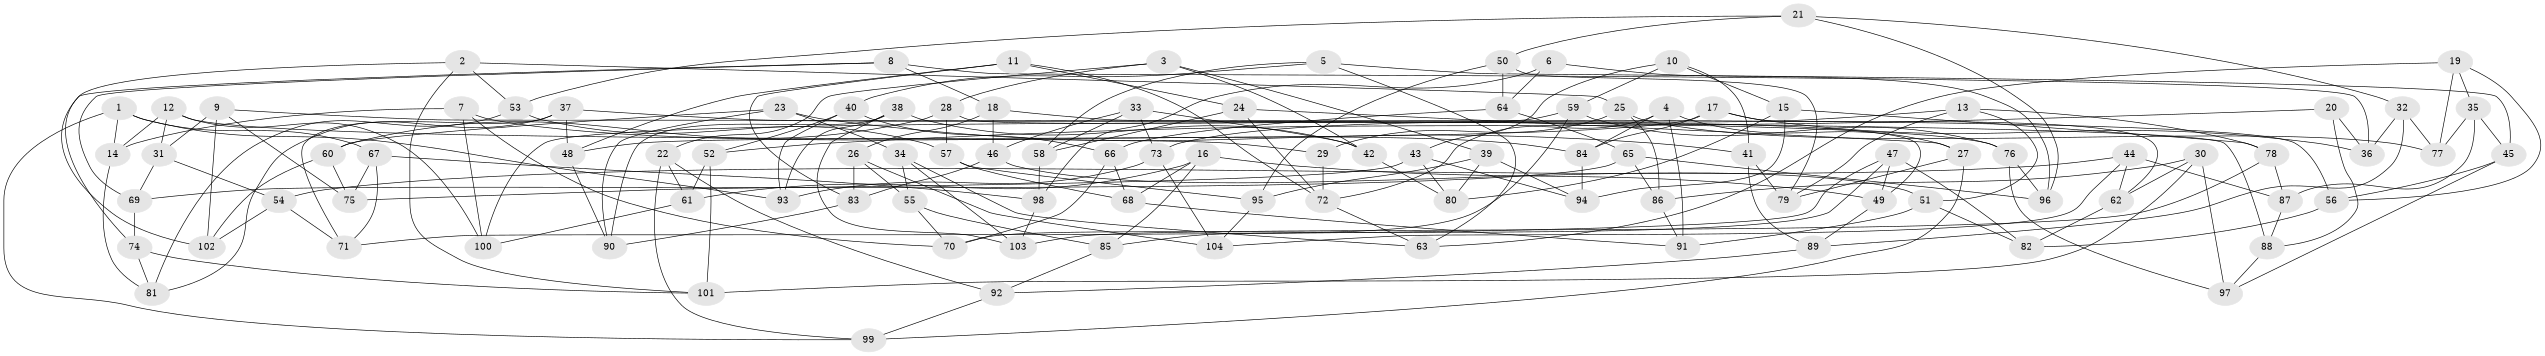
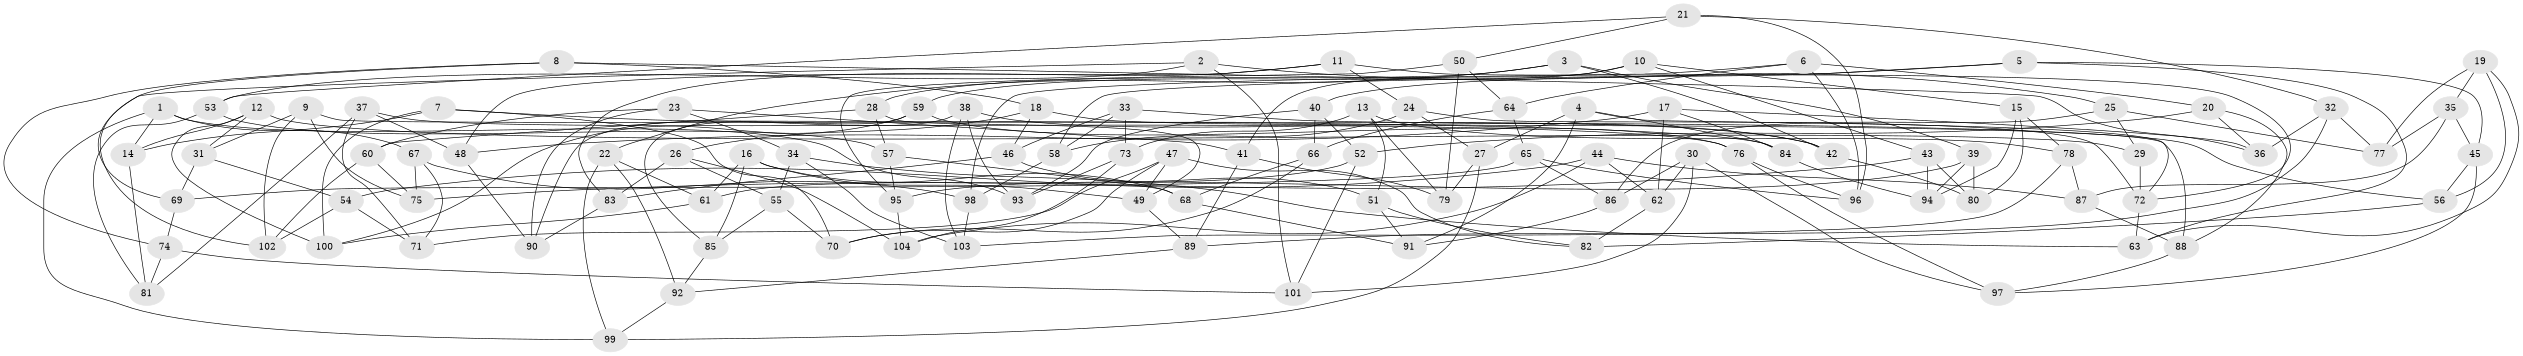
none -> (2007, 82)
